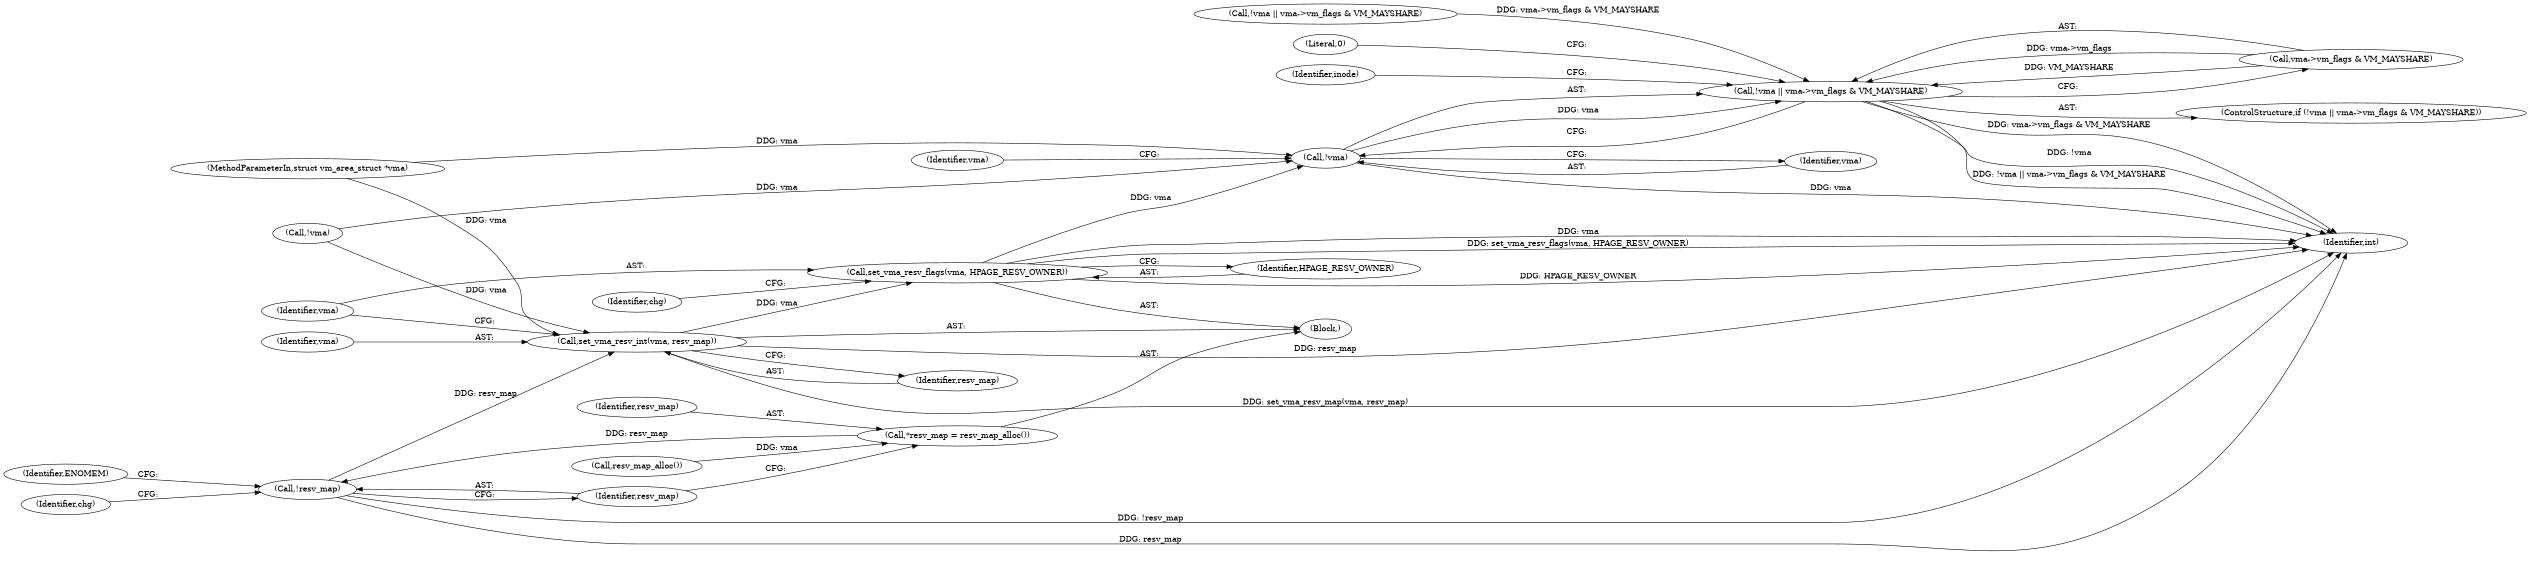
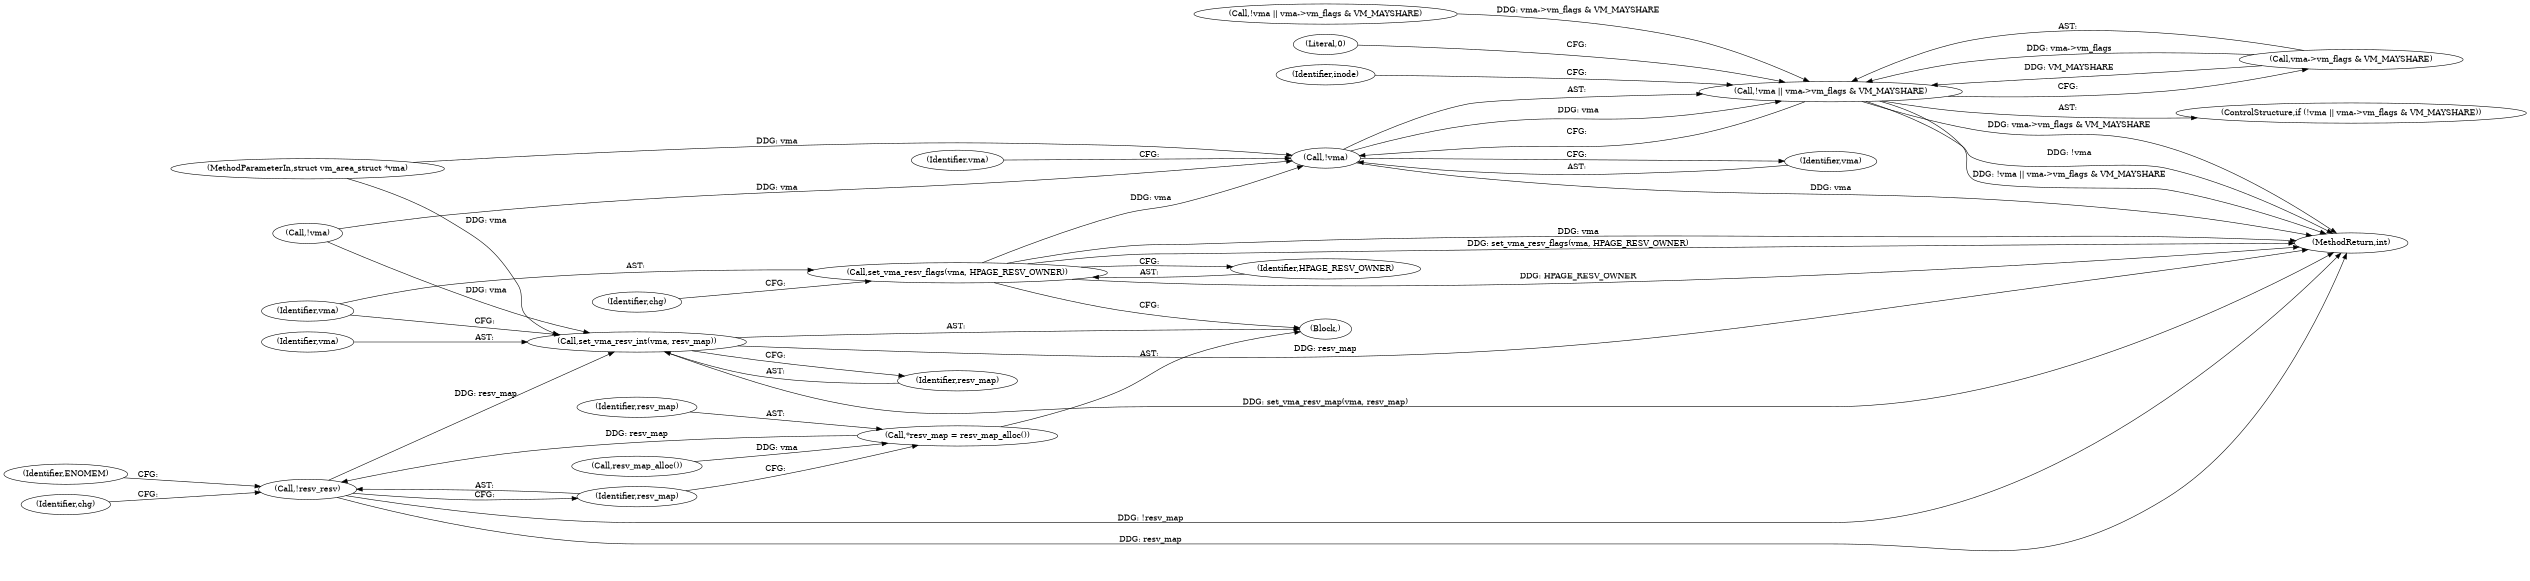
(2351, 243) -> (2351, 243)
(1151, 306) -> (1151, 306)
(794, 308) -> none
(308, 489) -> (308, 489)
